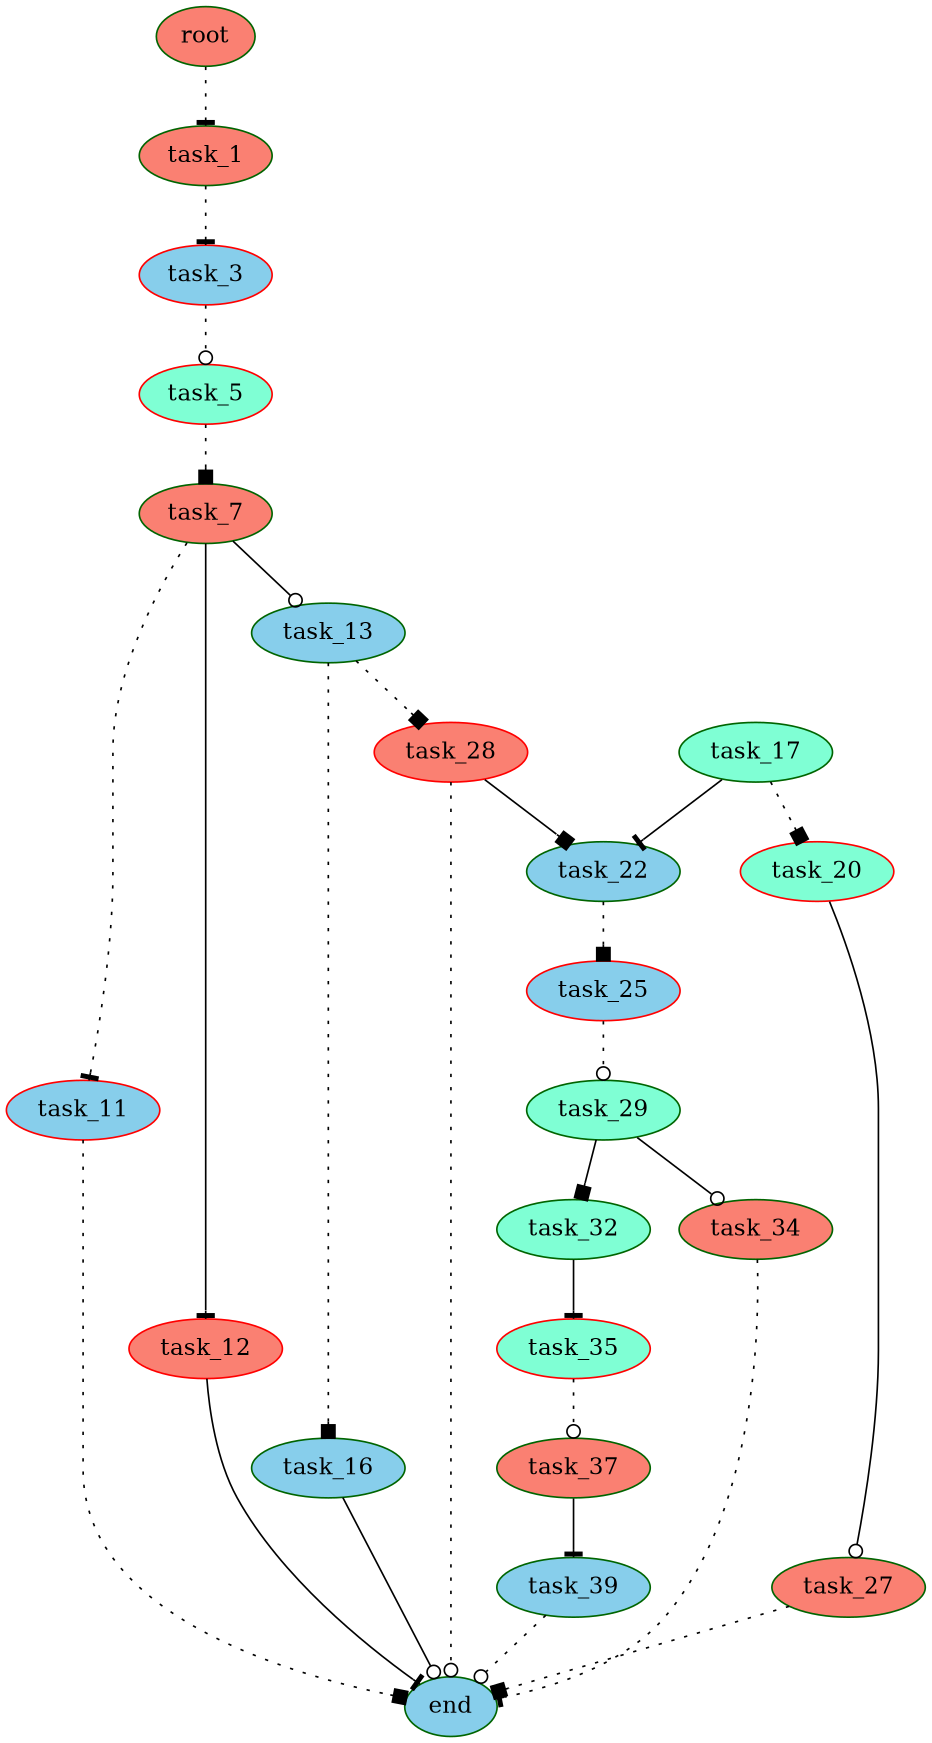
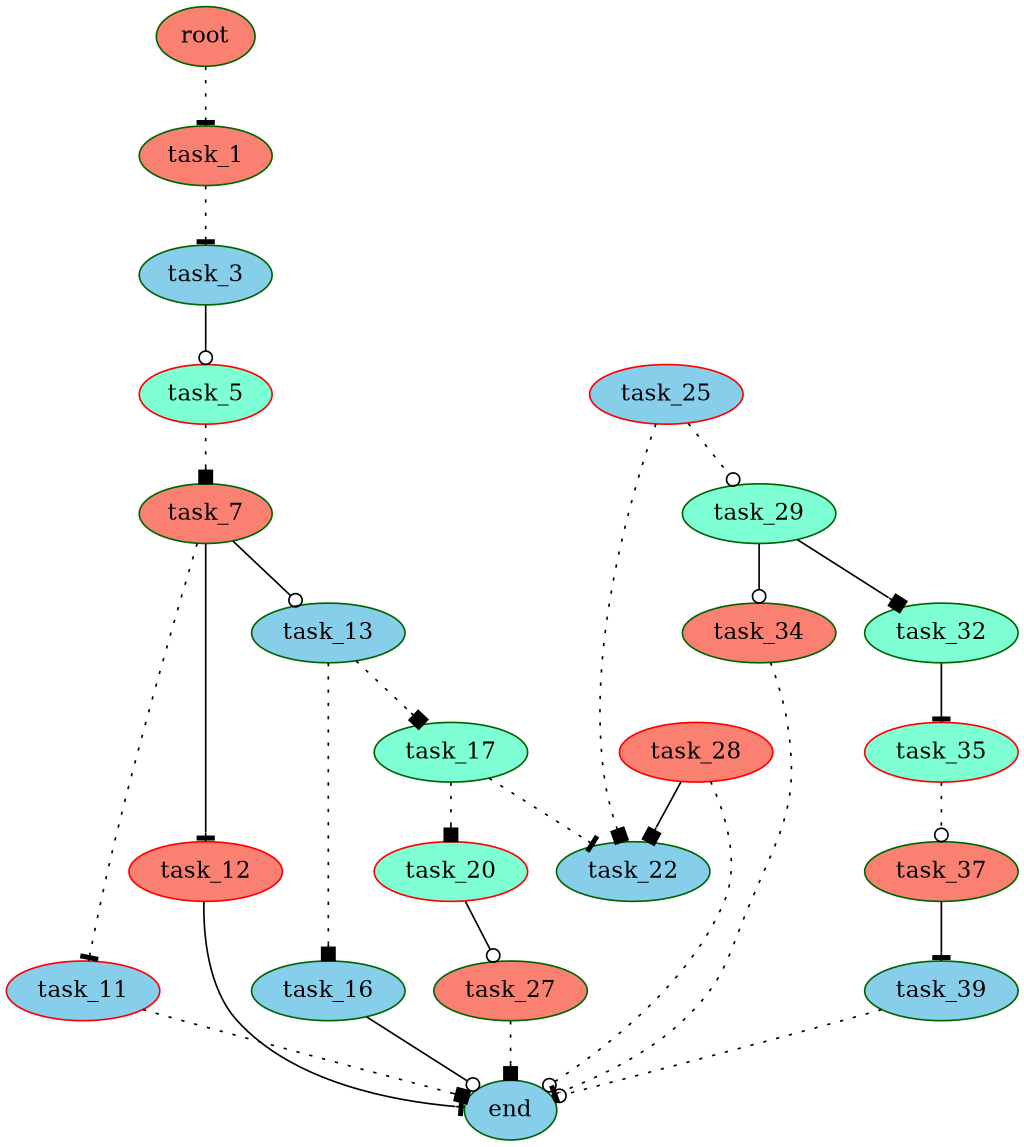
(206, 275) -> (206, 275)
(206, 328) -> (206, 328)
(383, 687) -> (383, 687)
(683, 810) -> (538, 810)
(603, 923) -> (607, 623)
